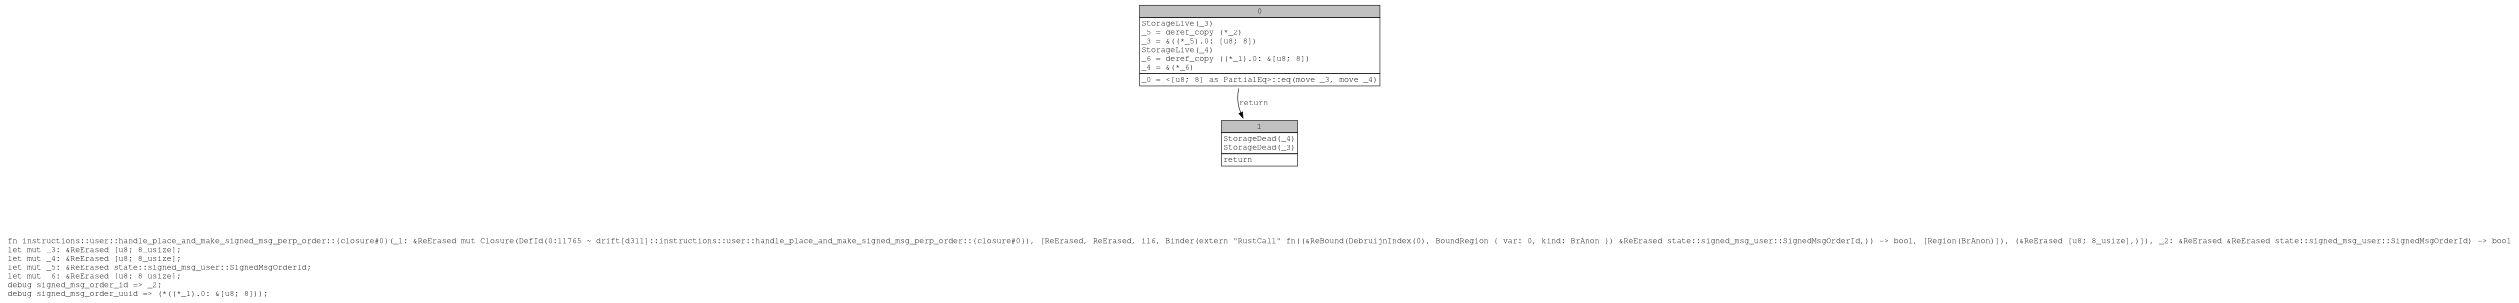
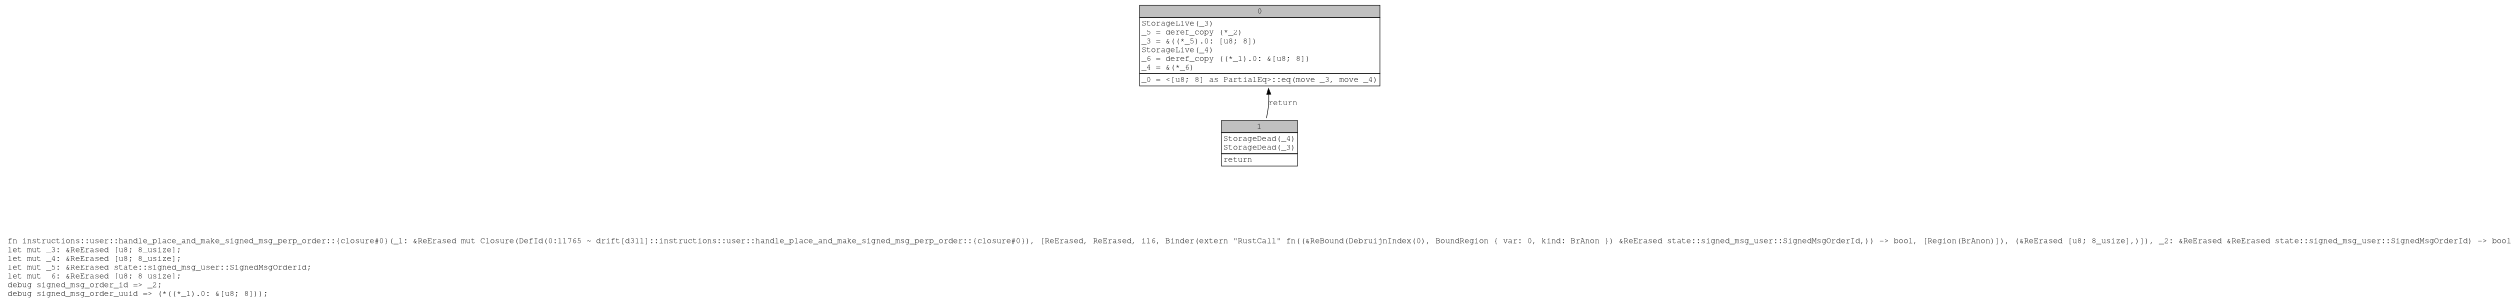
(1238, 101) -> (1268, 106)
